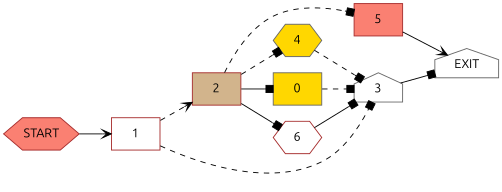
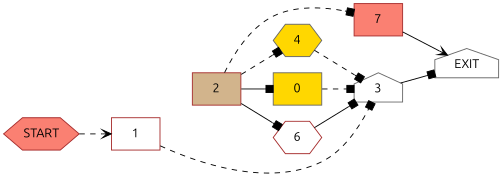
(378, 20) -> (378, 20)
(172, 114) -> none
(91, 134) -> (91, 134)
